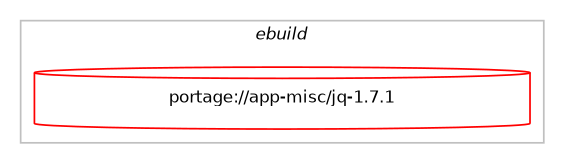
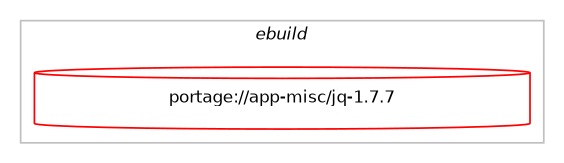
(282, 98) -> (282, 98)
